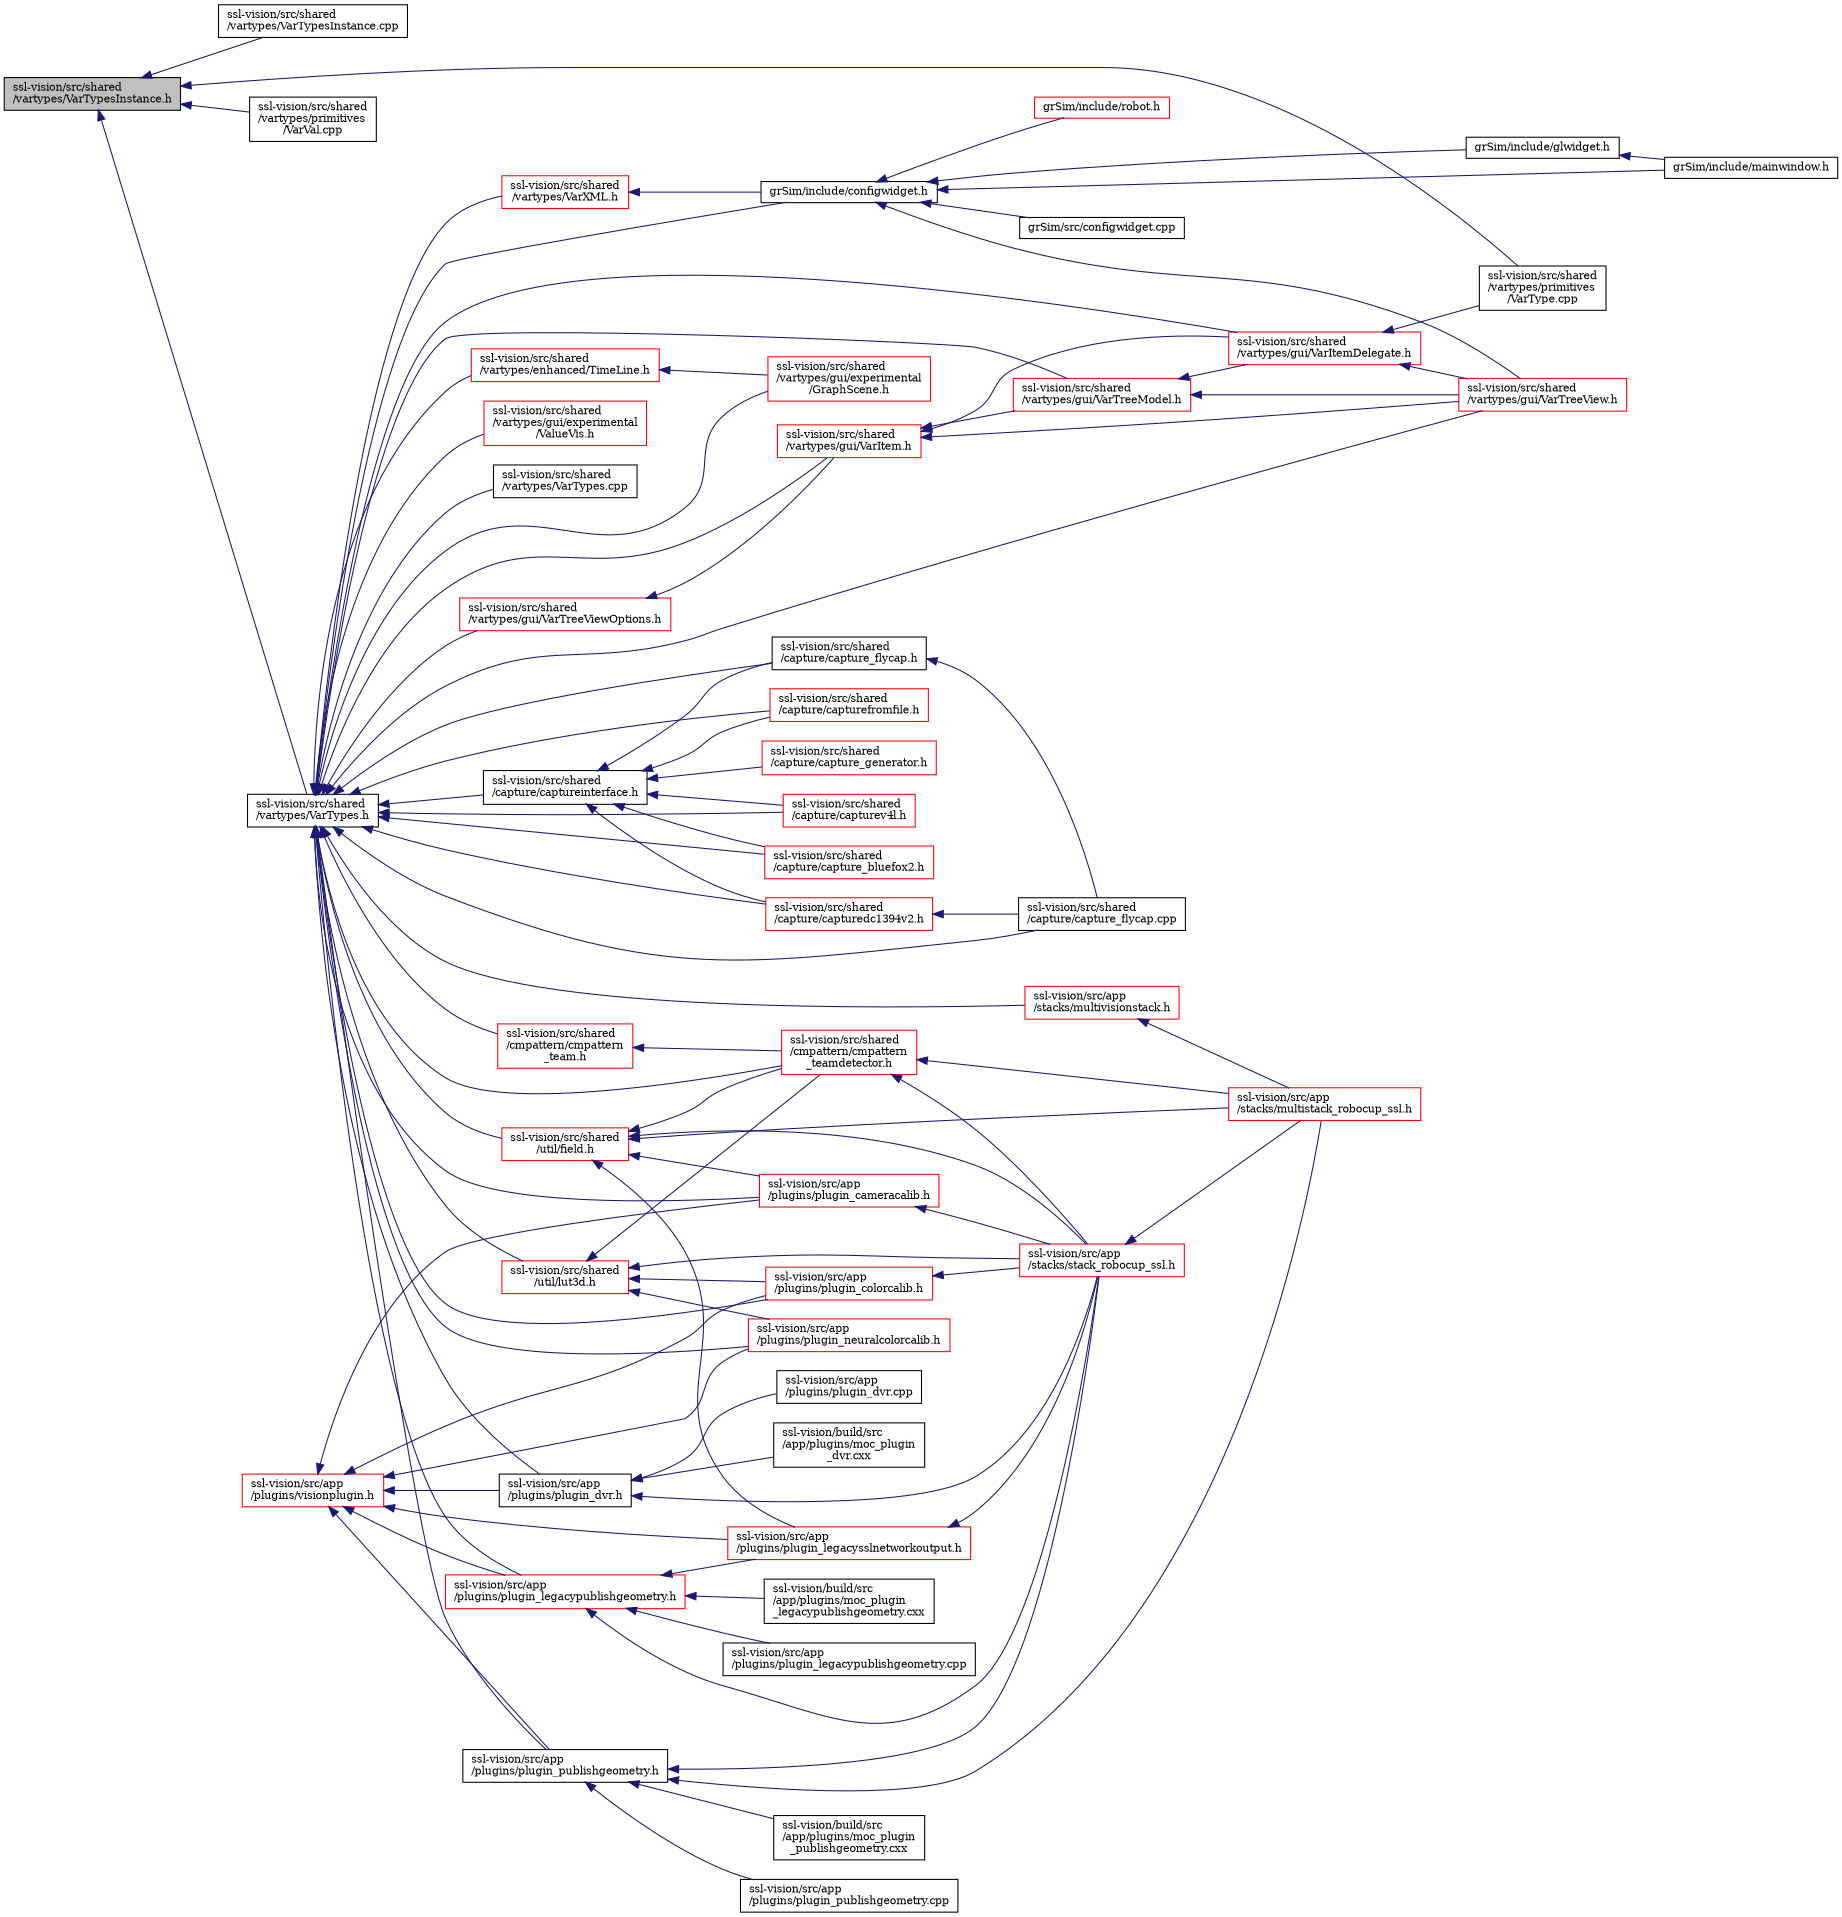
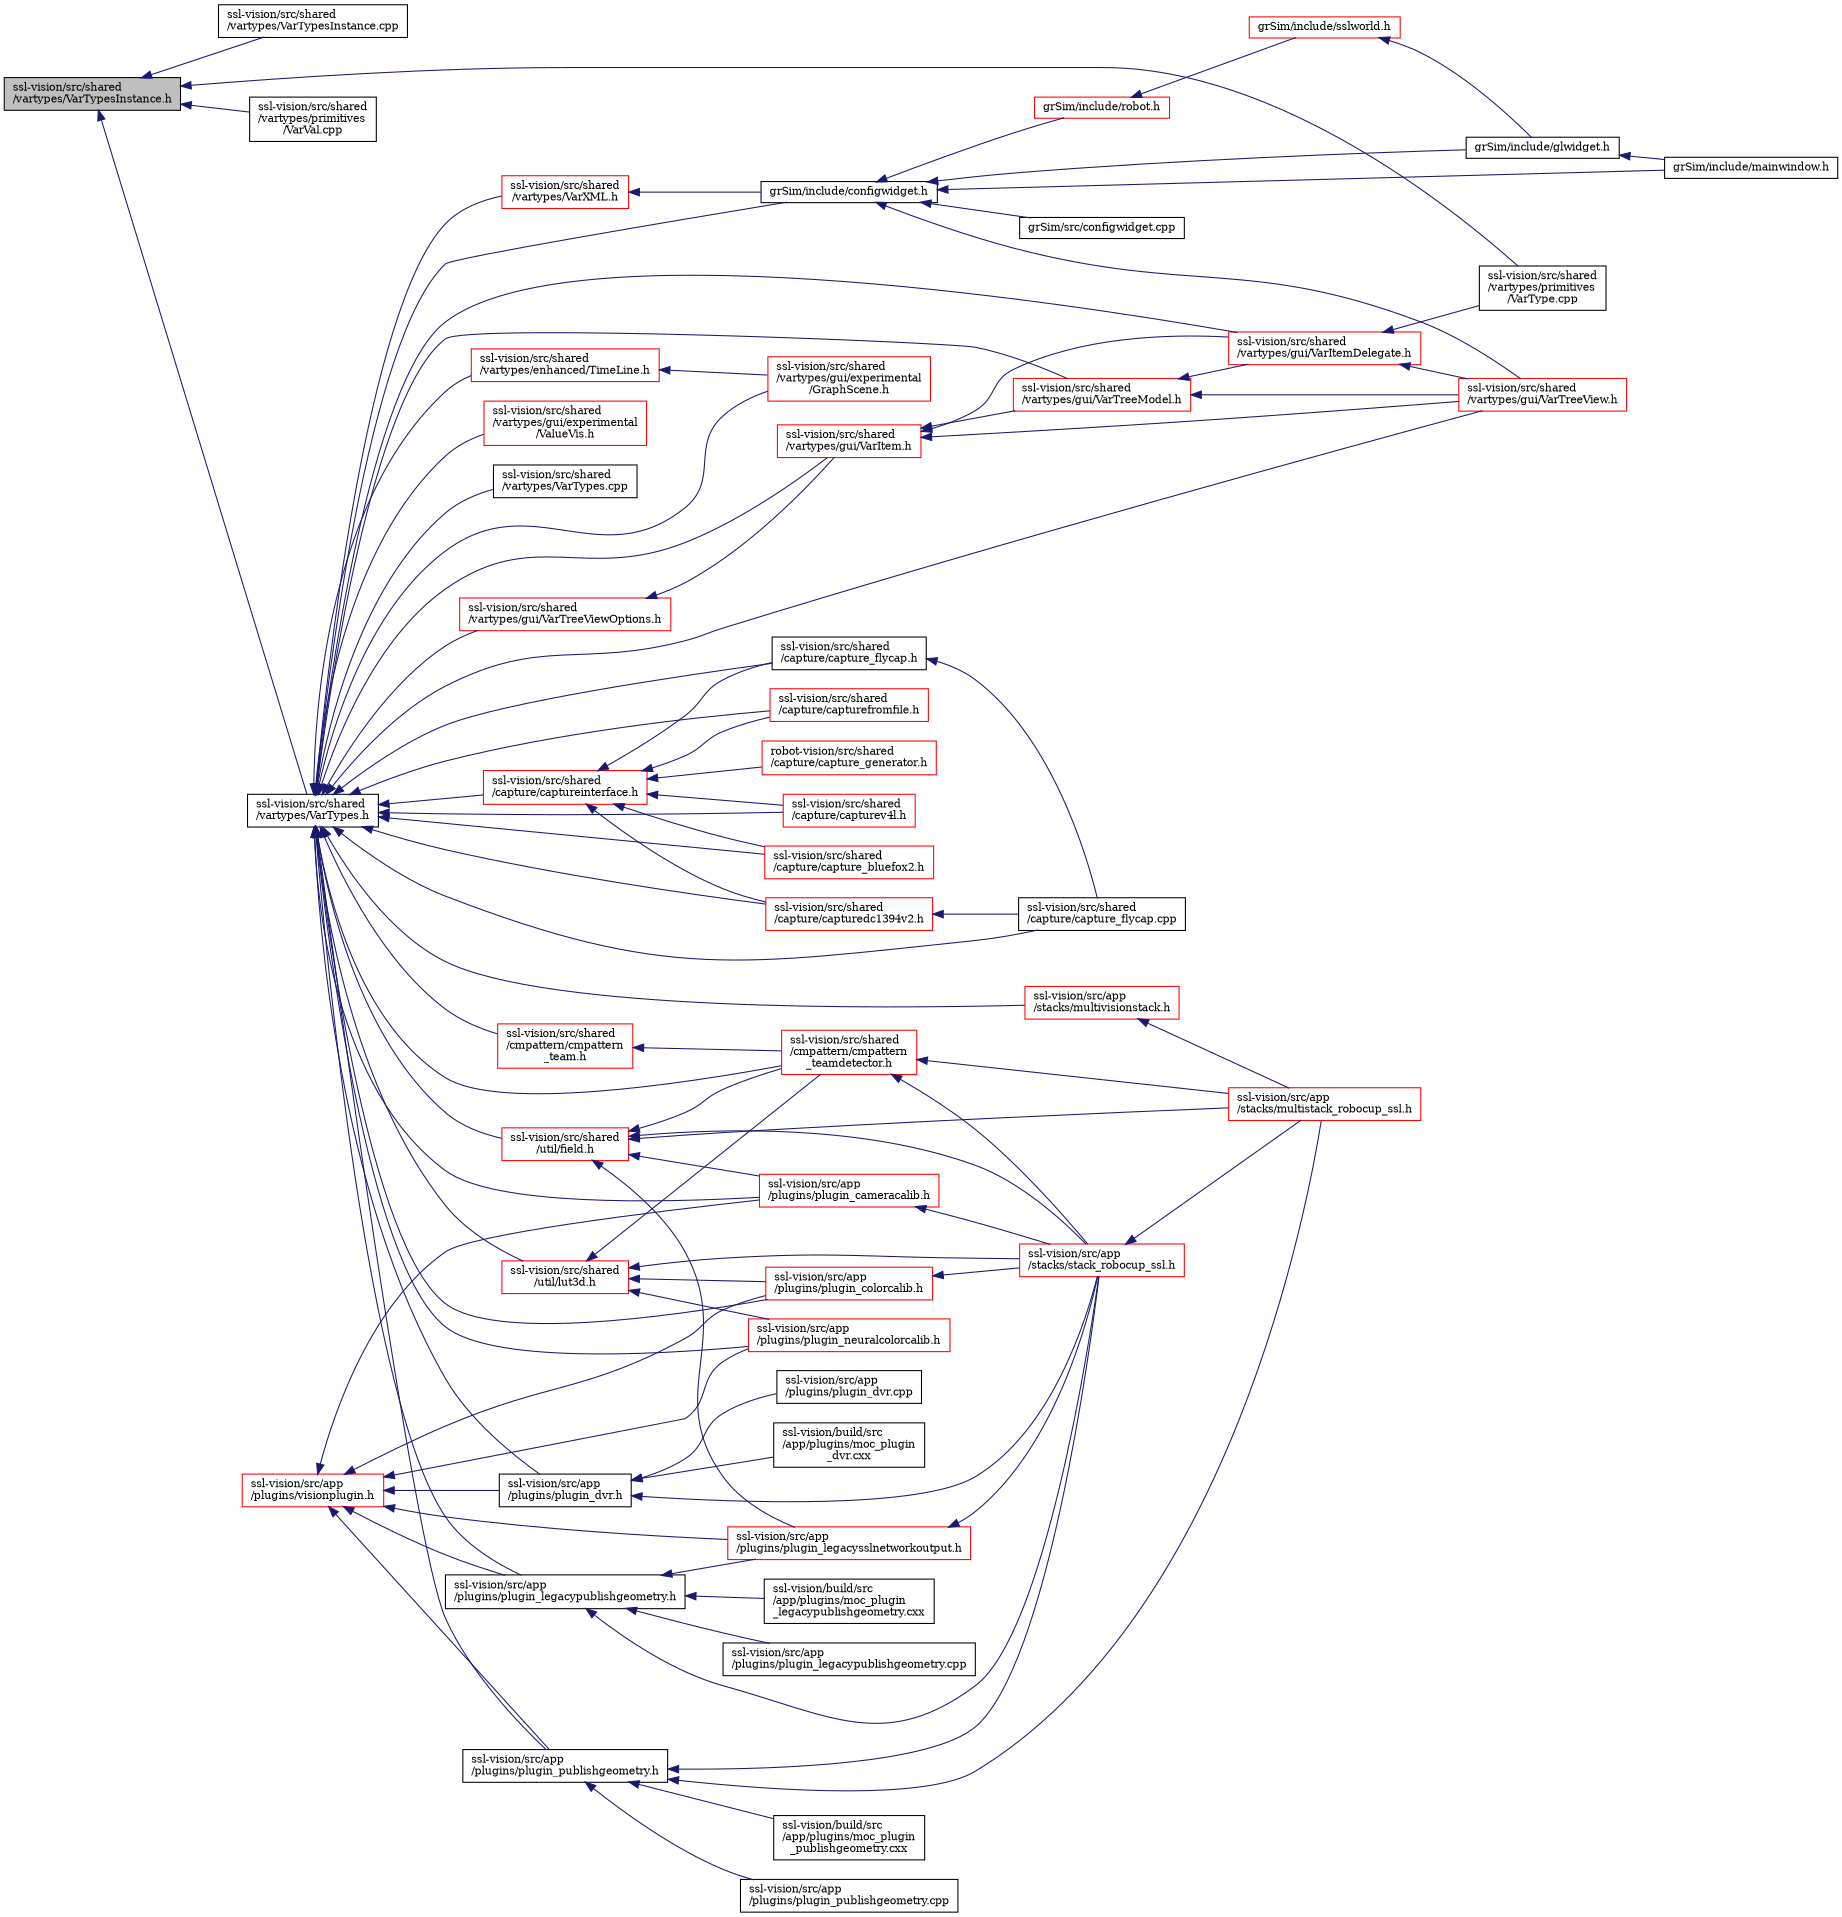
none -> (1325, 27)
(849, 758) -> (849, 758)
(565, 787) -> (565, 787)
(565, 1592) -> (565, 1592)
